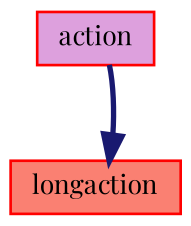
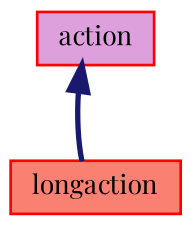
(113, 100) -> (78, 127)
